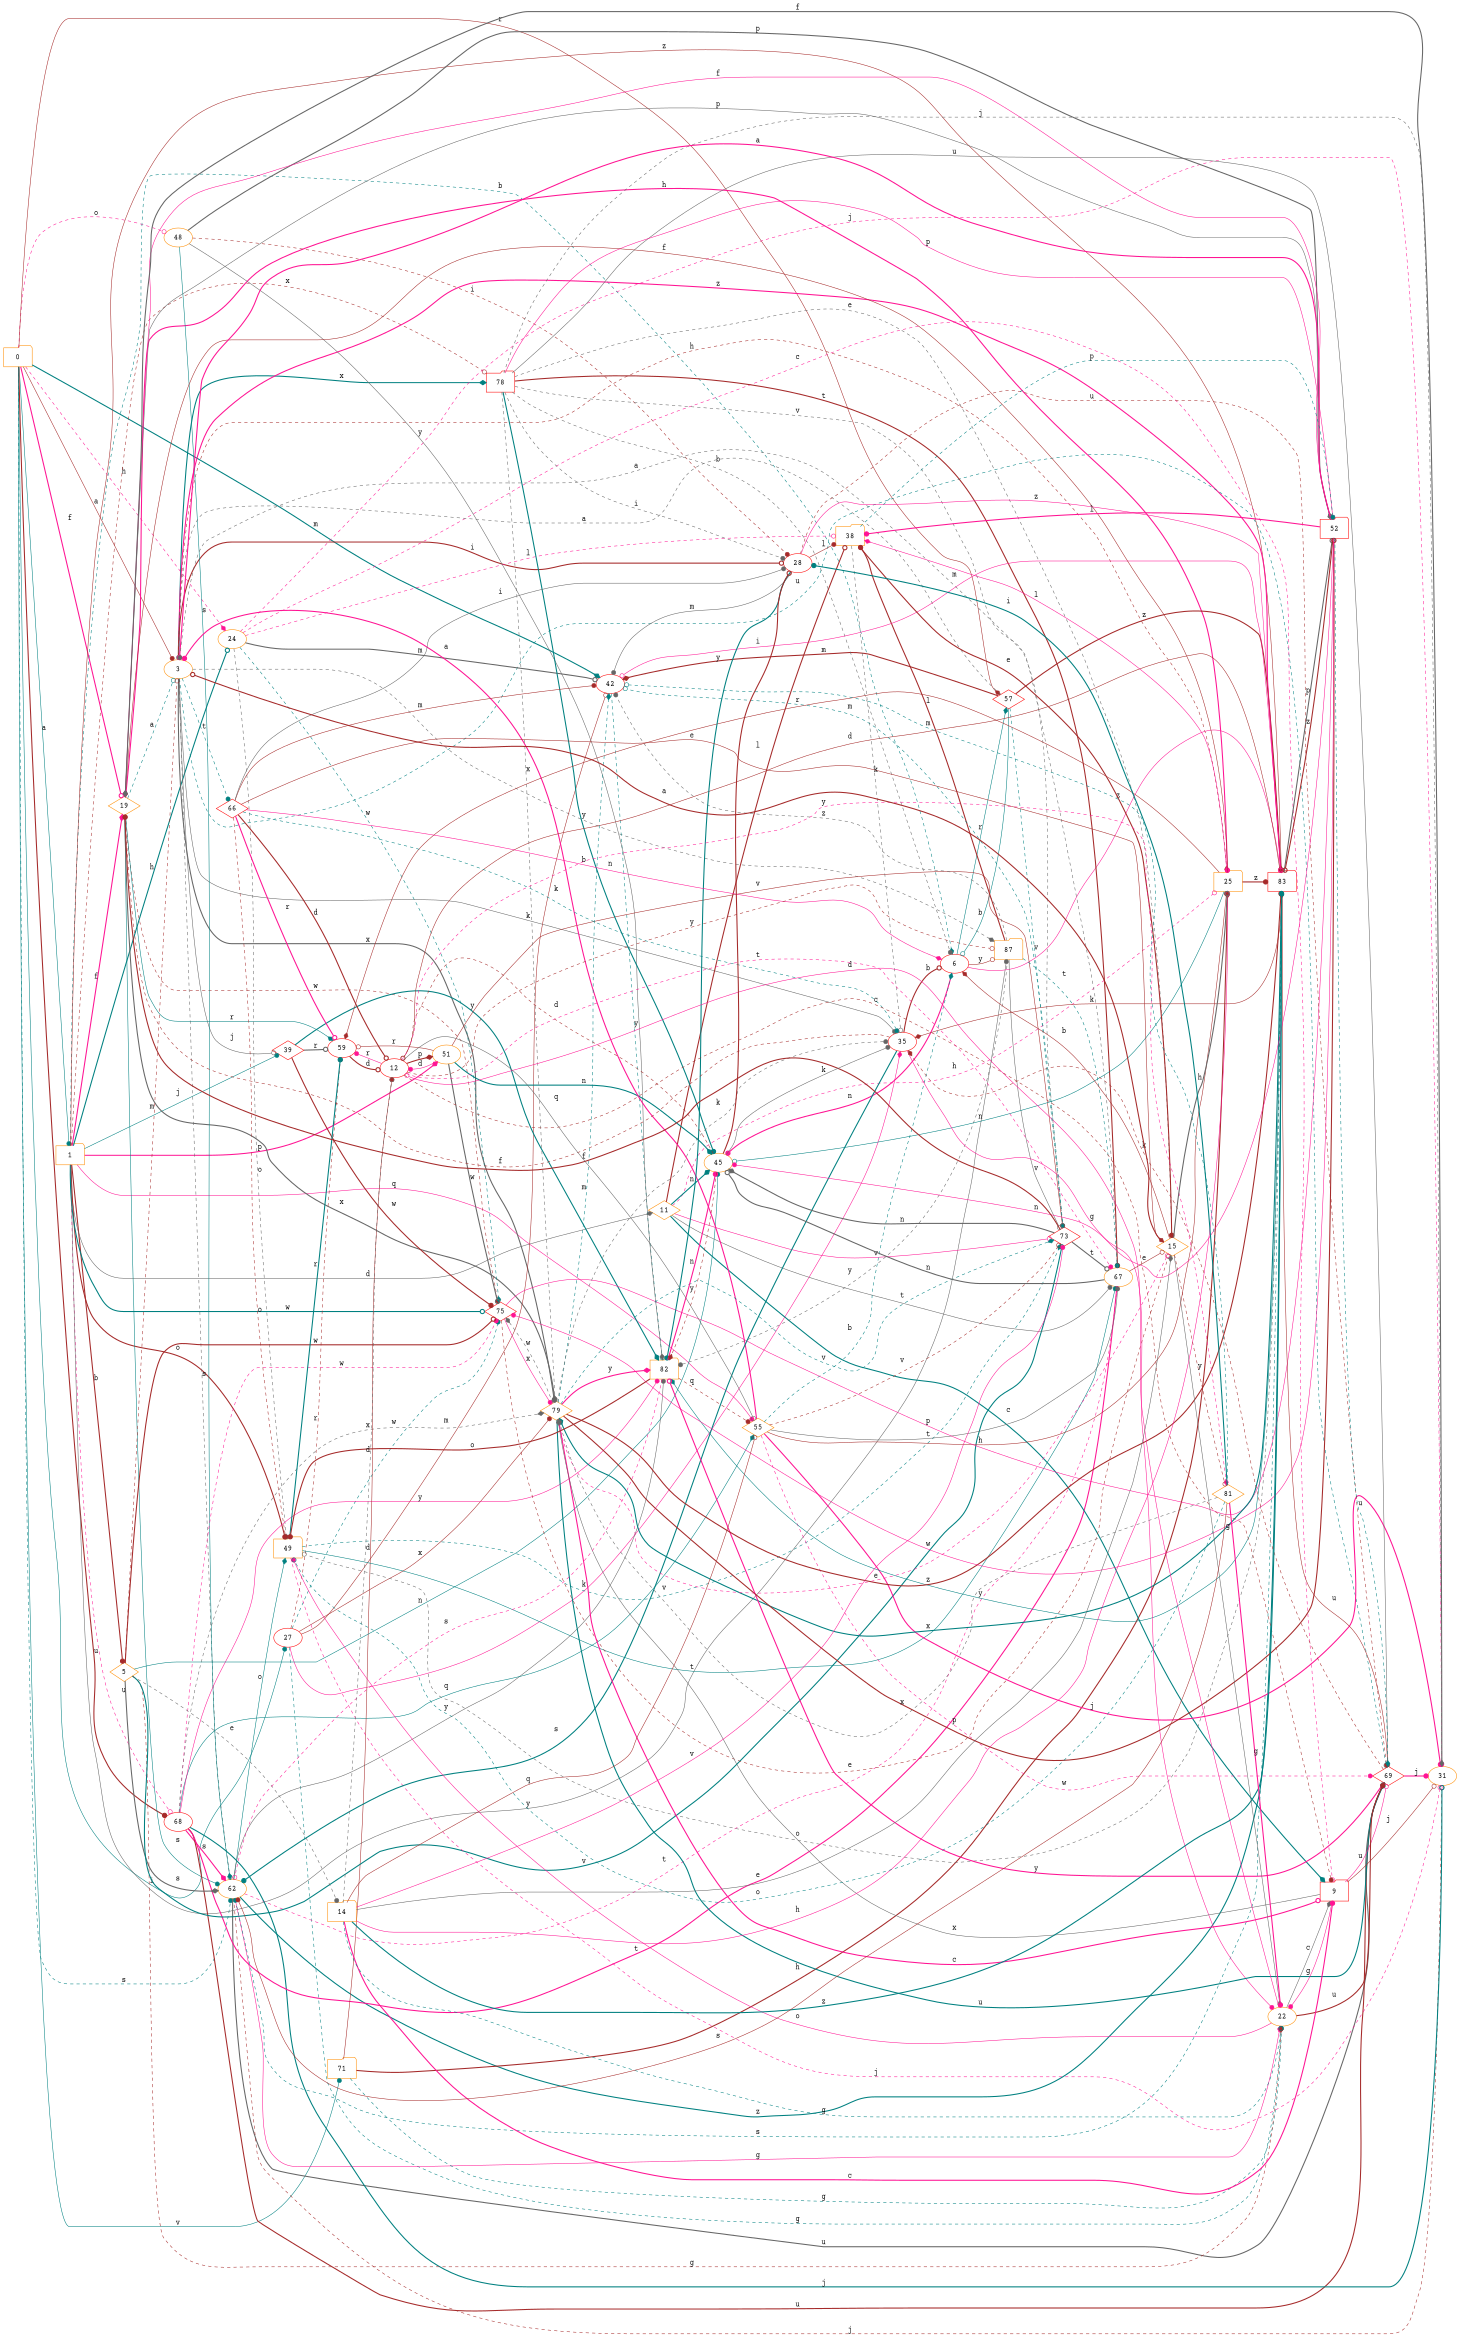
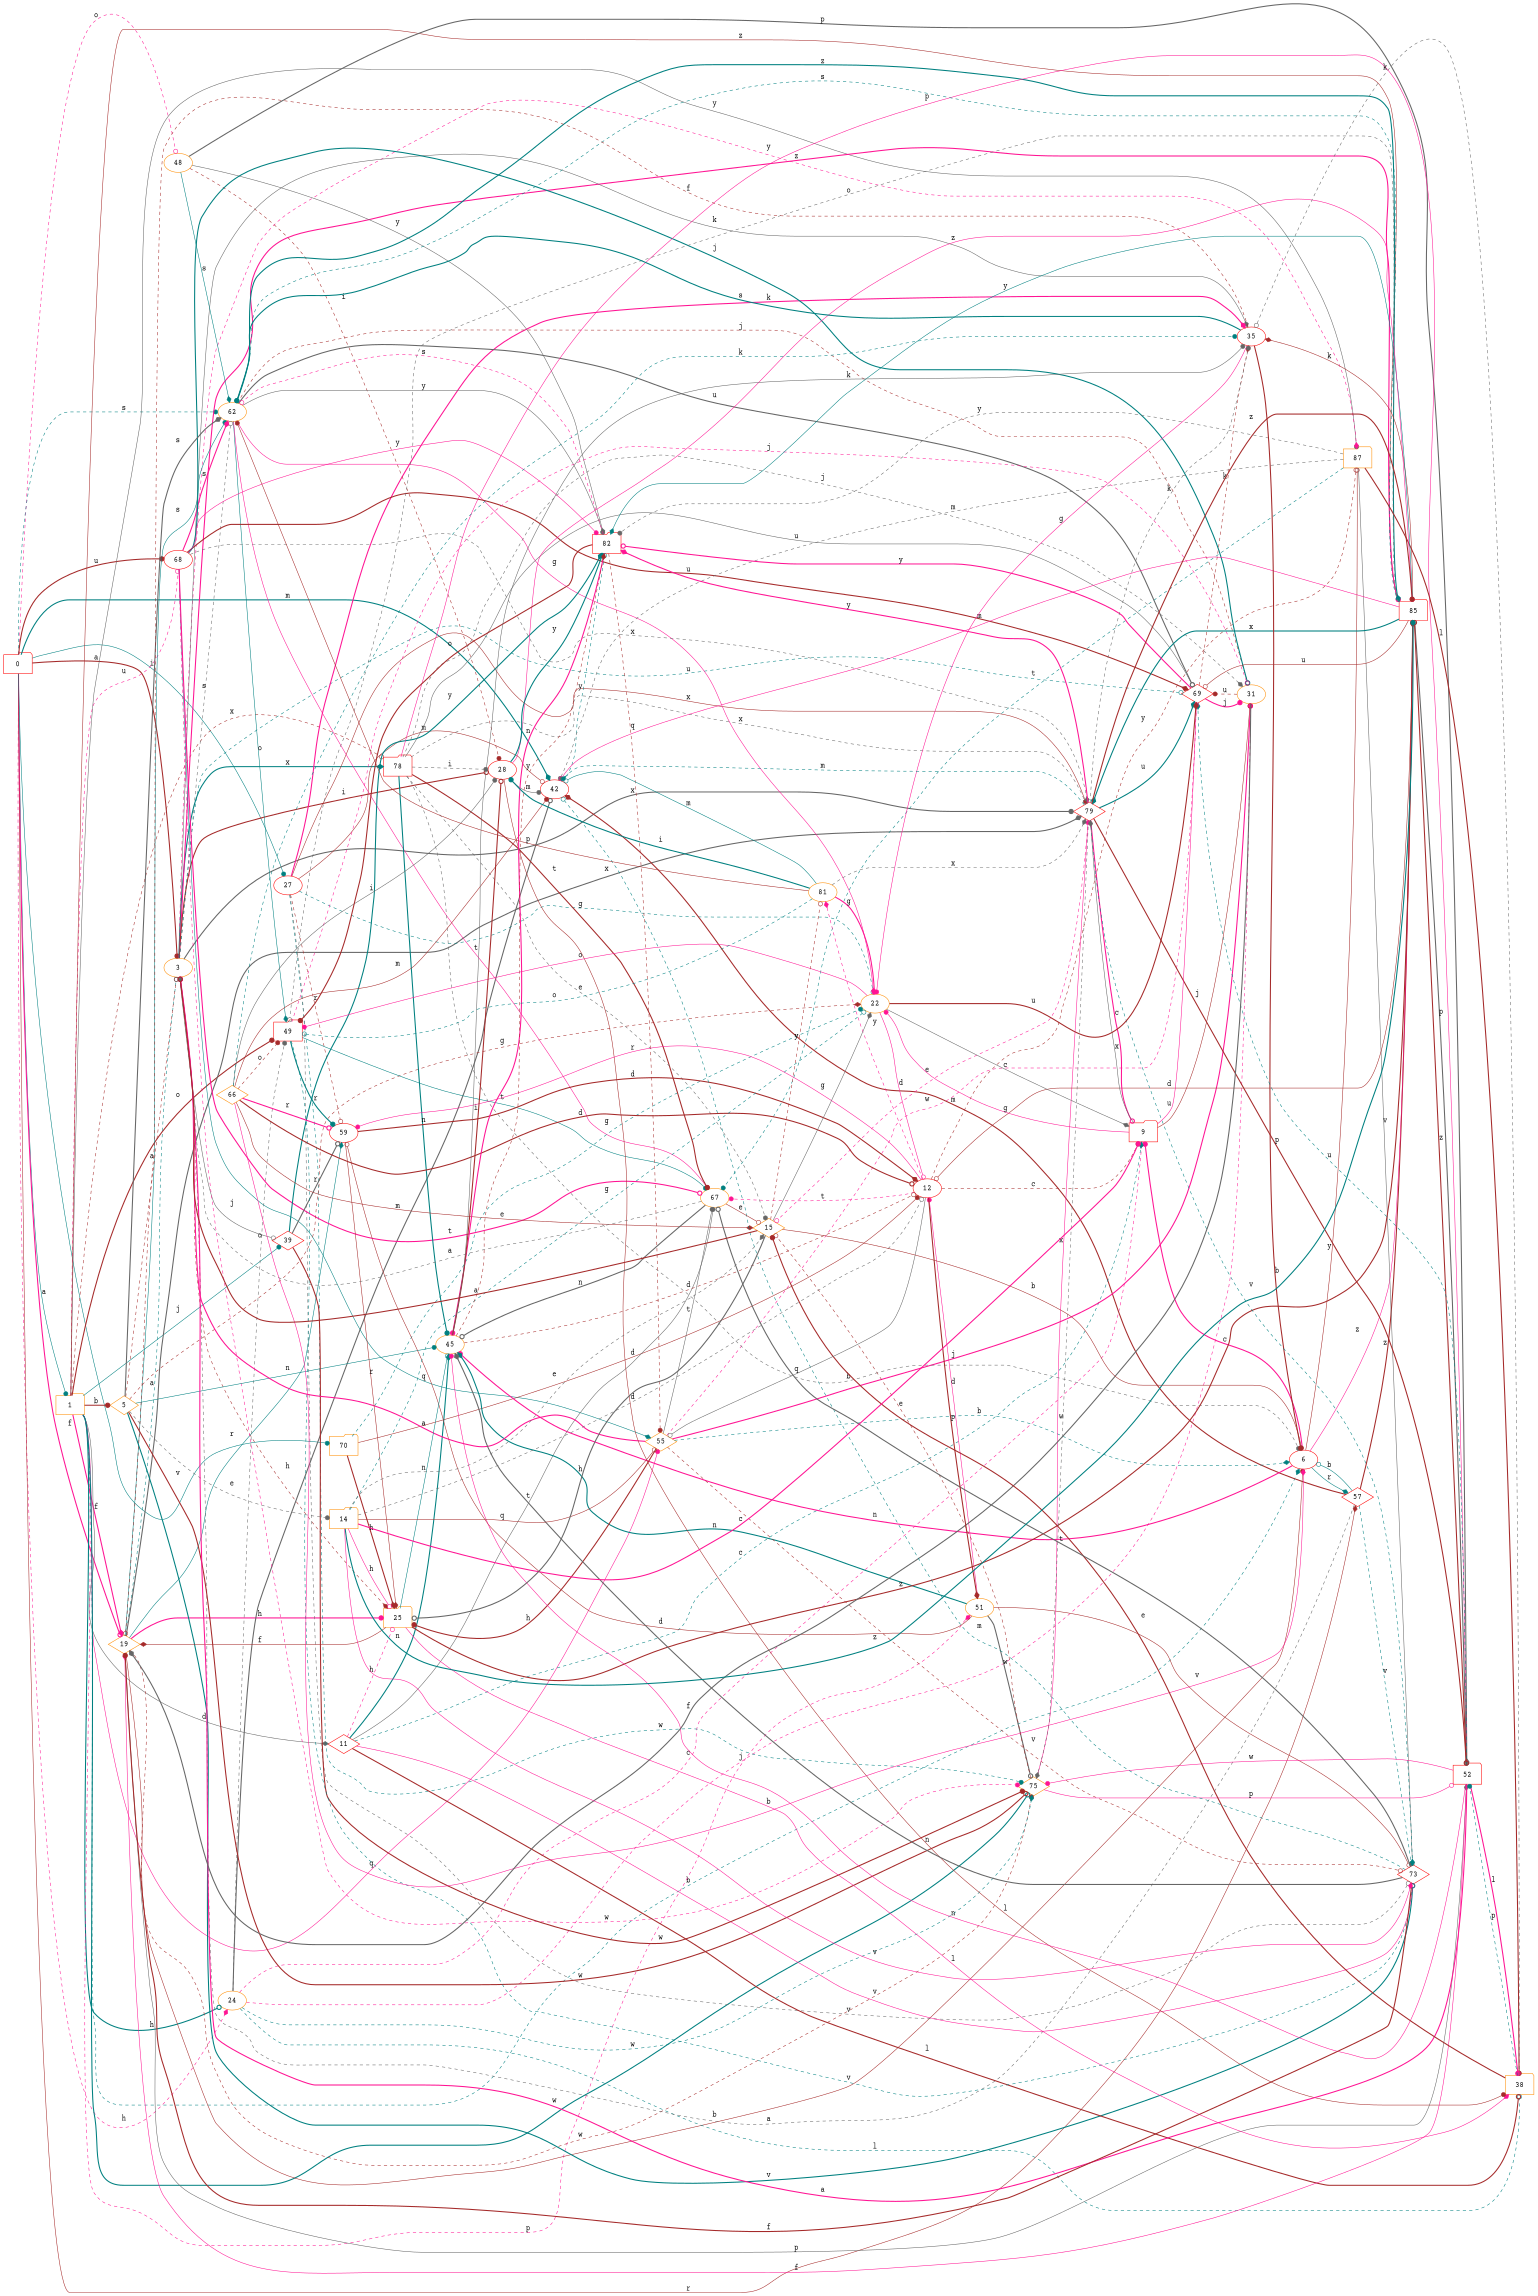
(18, 357) -> (18, 664)
(97, 512) -> (160, 757)
(966, 548) -> (449, 1870)
(519, 560) -> (917, 2150)
(734, 720) -> (370, 1372)
(204, 735) -> none
(232, 809) -> (232, 1095)
(559, 809) -> (505, 102)
(824, 814) -> (953, 507)
(1309, 818) -> (1227, 694)
(1282, 882) -> (1413, 611)
(1155, 886) -> (697, 812)
(456, 902) -> (339, 166)
(394, 1042) -> (661, 1622)
(361, 1066) -> (644, 1078)
(1092, 1078) -> (1056, 1308)
(152, 1106) -> (152, 1156)
(278, 1147) -> (315, 2245)
(664, 1210) -> (344, 1744)
(501, 1312) -> (1034, 1786)
none -> (1190, 1323)
(1171, 1337) -> (568, 1581)
(664, 1370) -> (607, 544)
(556, 1411) -> (1089, 812)
(1060, 1478) -> (813, 1513)
(674, 1483) -> (581, 314)
(1228, 1494) -> (823, 892)
(288, 1548) -> (288, 1032)
(723, 1579) -> (498, 1976)
(800, 1670) -> (801, 1926)
(930, 1791) -> (558, 1389)
(815, 1793) -> (391, 830)
(718, 2036) -> (528, 839)
(342, 2069) -> (344, 1446)
none -> (679, 2131)
